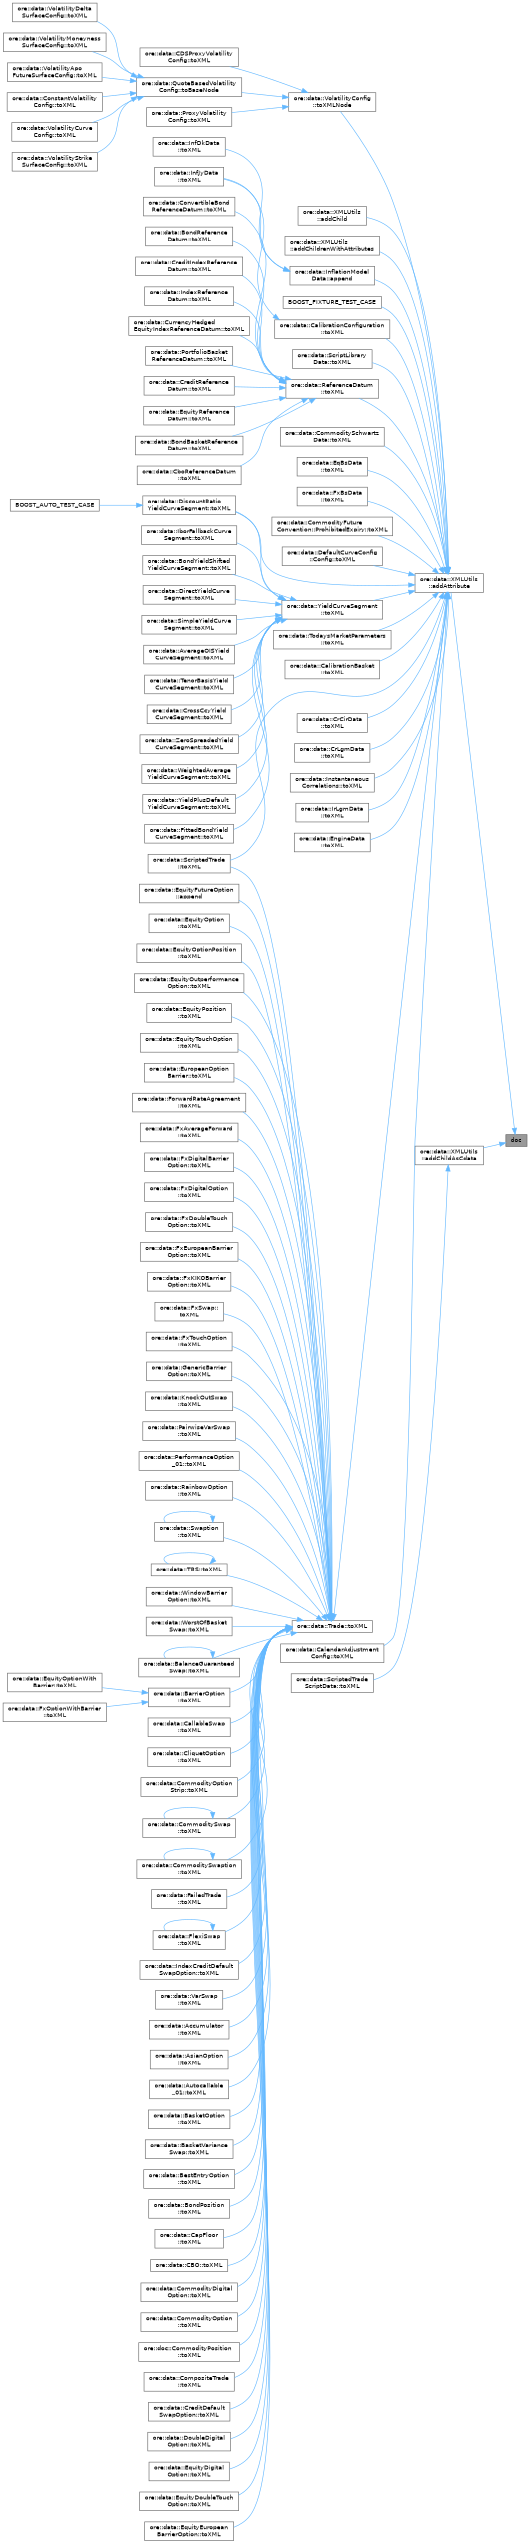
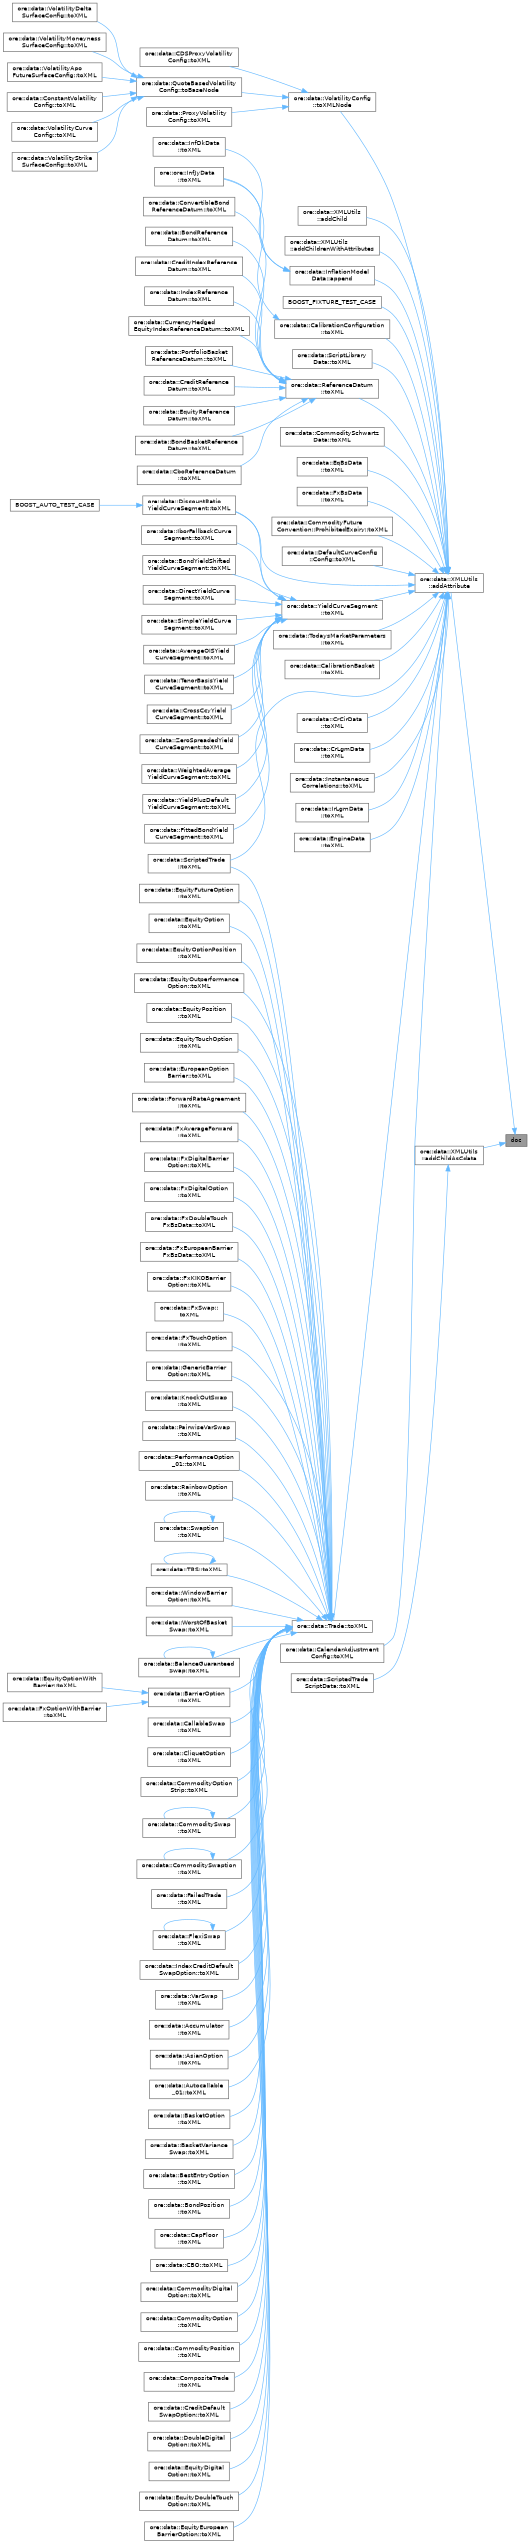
(189, 177) -> (189, 177)
(189, 894) -> (189, 894)
(390, 1103) -> (391, 1110)
(189, 1222) -> (189, 1222)
(189, 1252) -> (189, 1252)
(189, 2352) -> (189, 2352)
